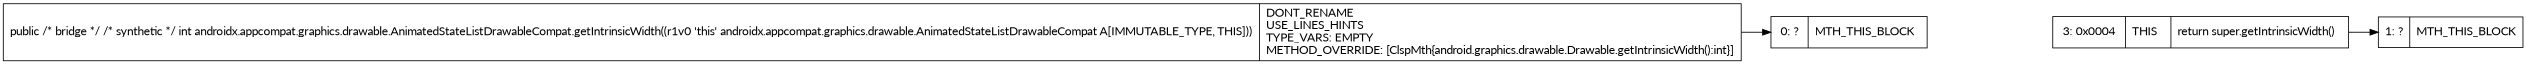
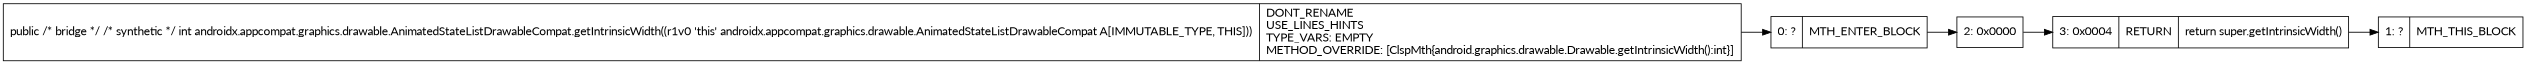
(1865, 32) -> (1865, 32)
none -> (1990, 32)
(2145, 32) -> (2149, 32)
